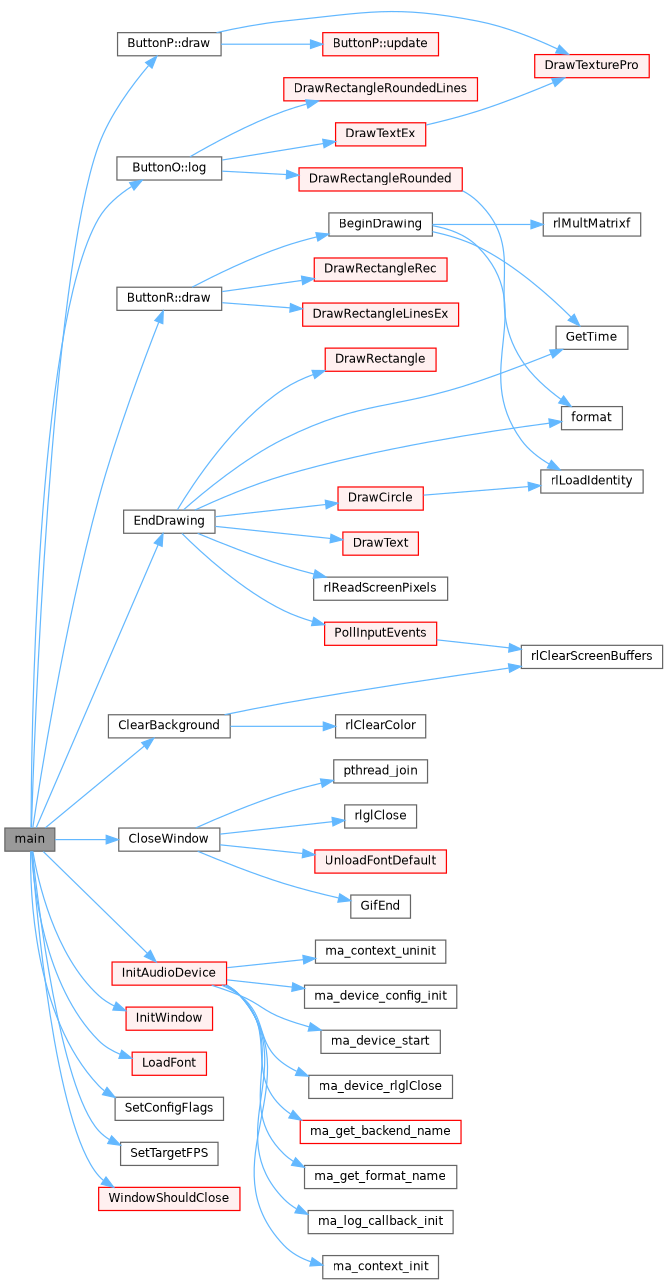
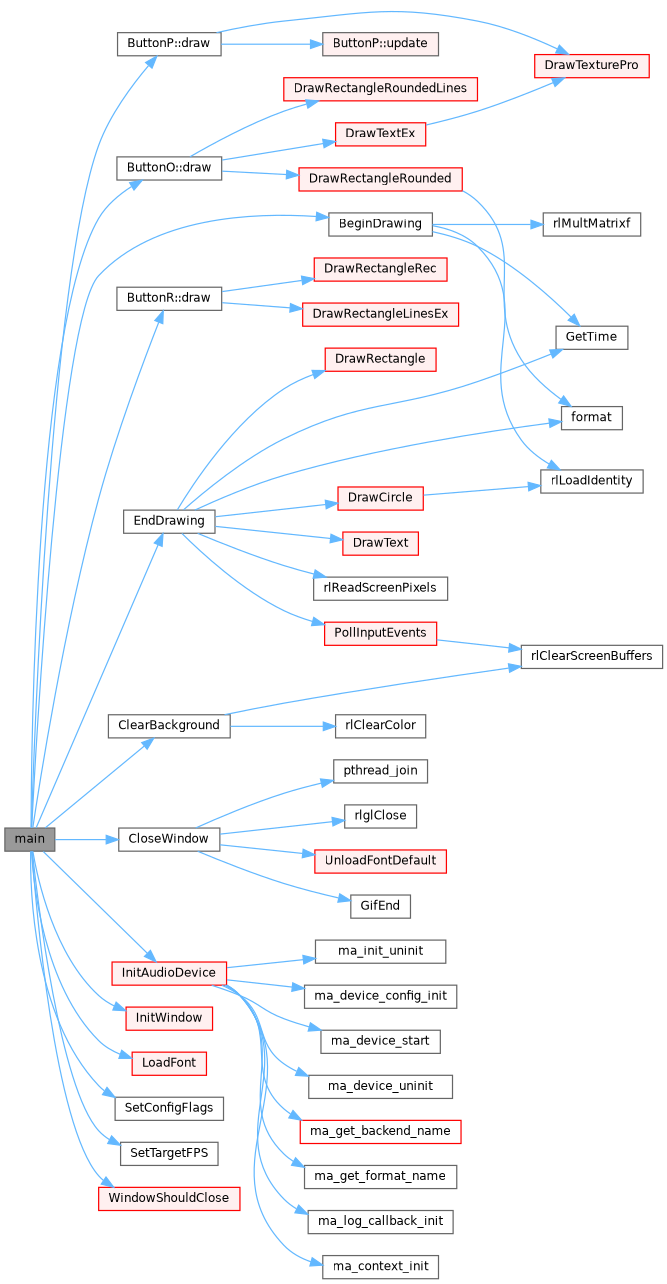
(381, 44) -> (381, 44)
(169, 168) -> (169, 168)
(253, 258) -> (63, 434)
(381, 952) -> (381, 952)
(381, 1087) -> (381, 1087)
